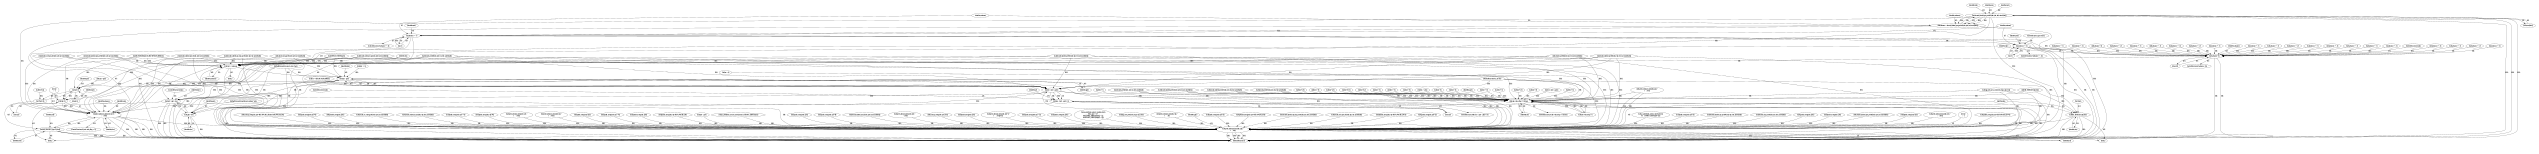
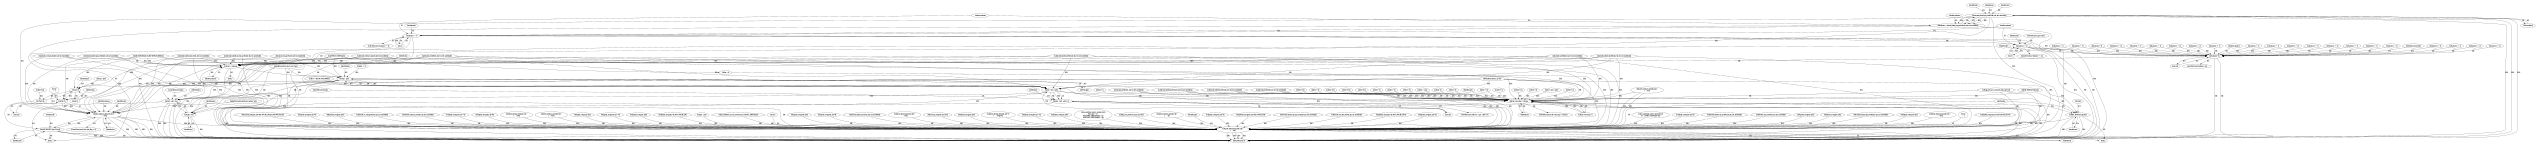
(304, 61) -> (531, 69)
none -> (772, 115)
